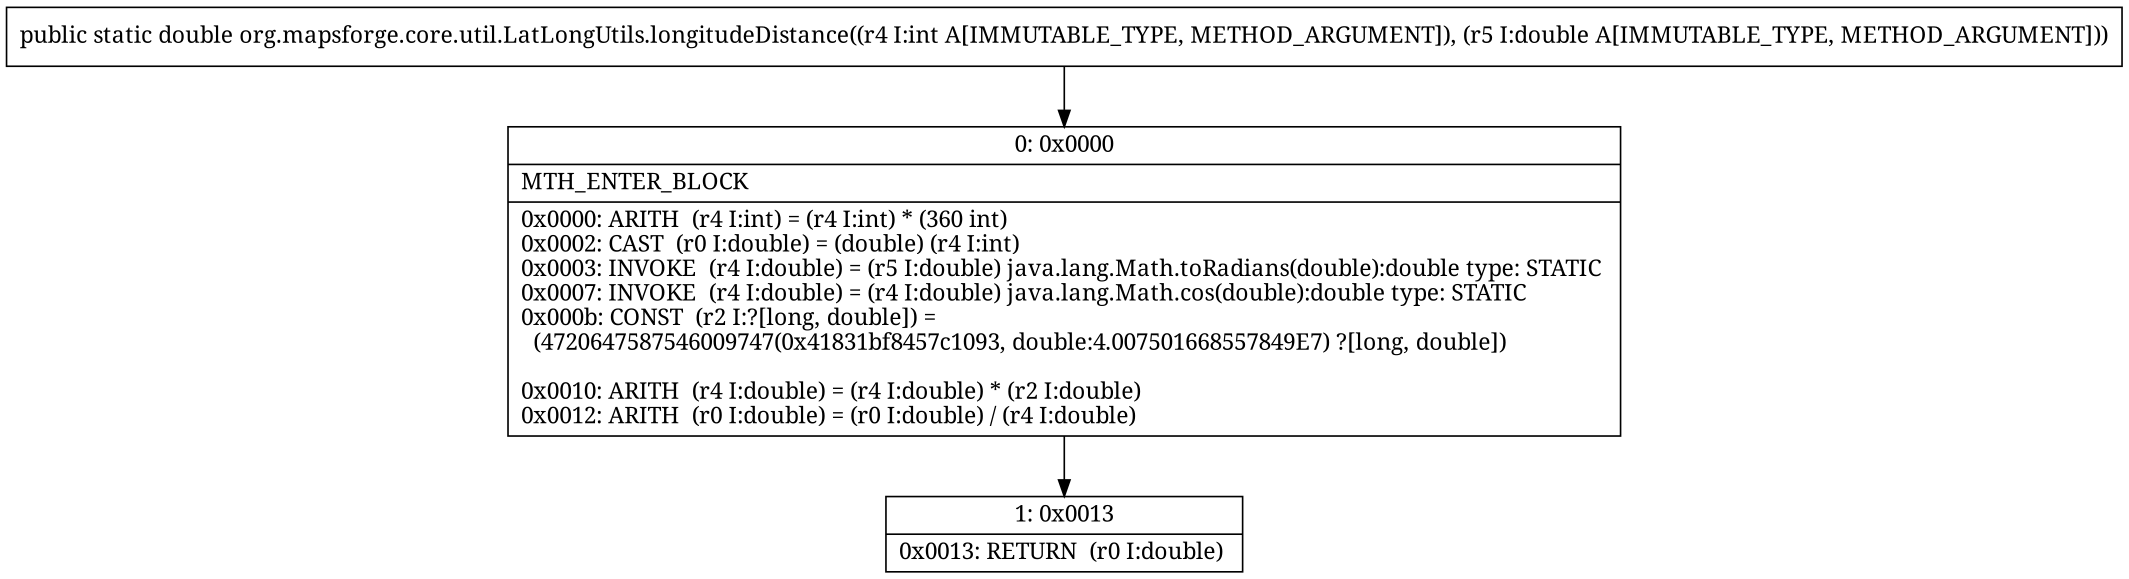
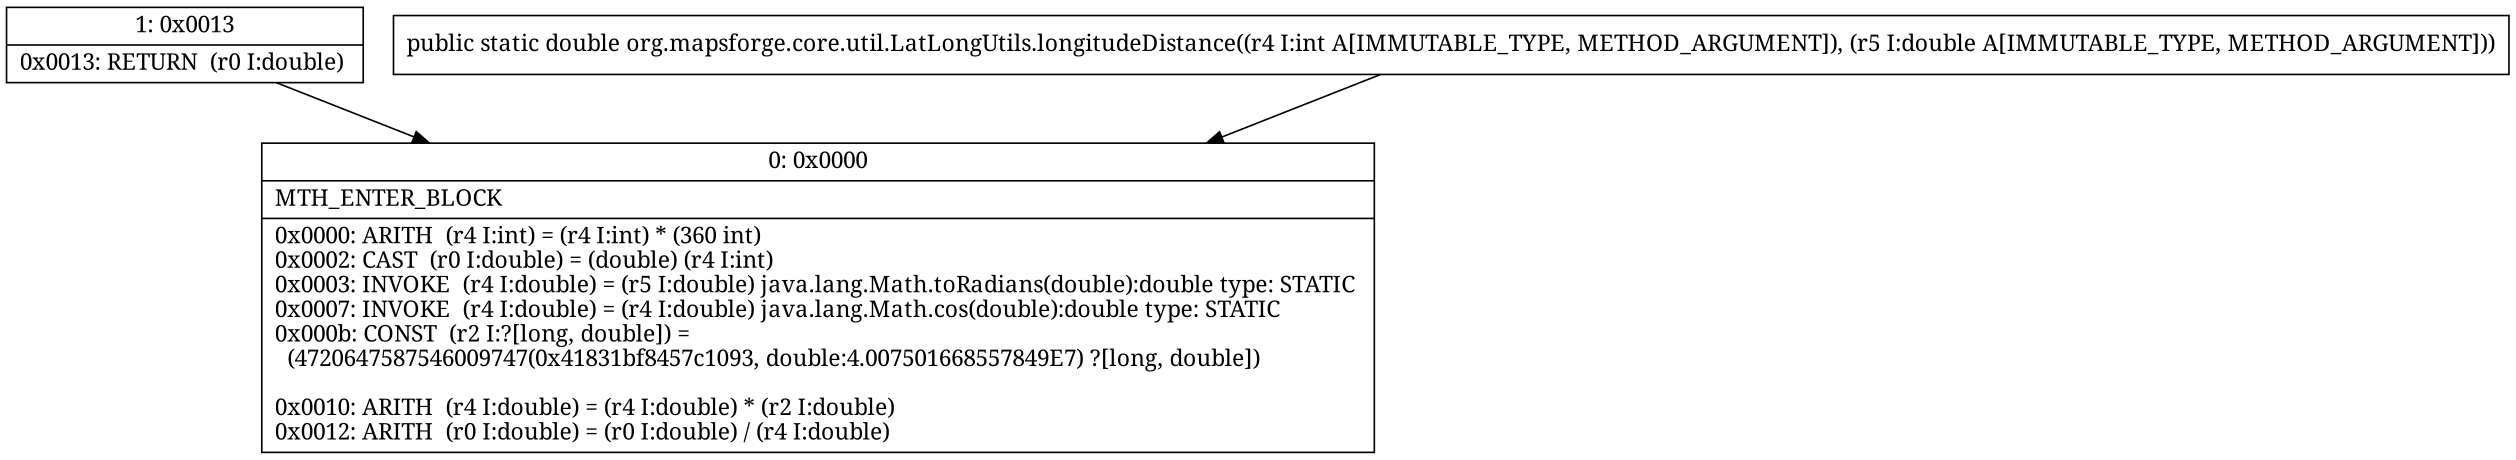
(1064, 458) -> (345, 110)
